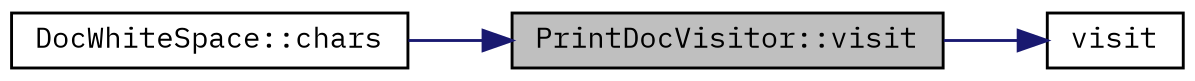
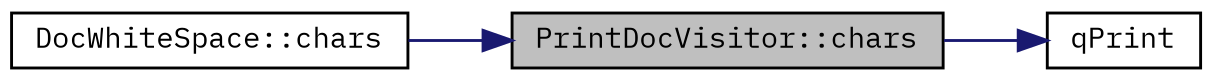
(728, 41) -> (728, 41)
(1115, 41) -> (1124, 41)
